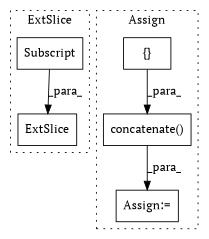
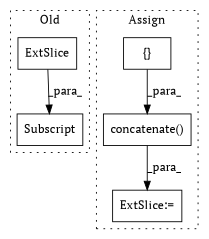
(50, 21) -> (50, 21)
(49, 87) -> (48, 87)
(147, 206) -> (147, 206)
